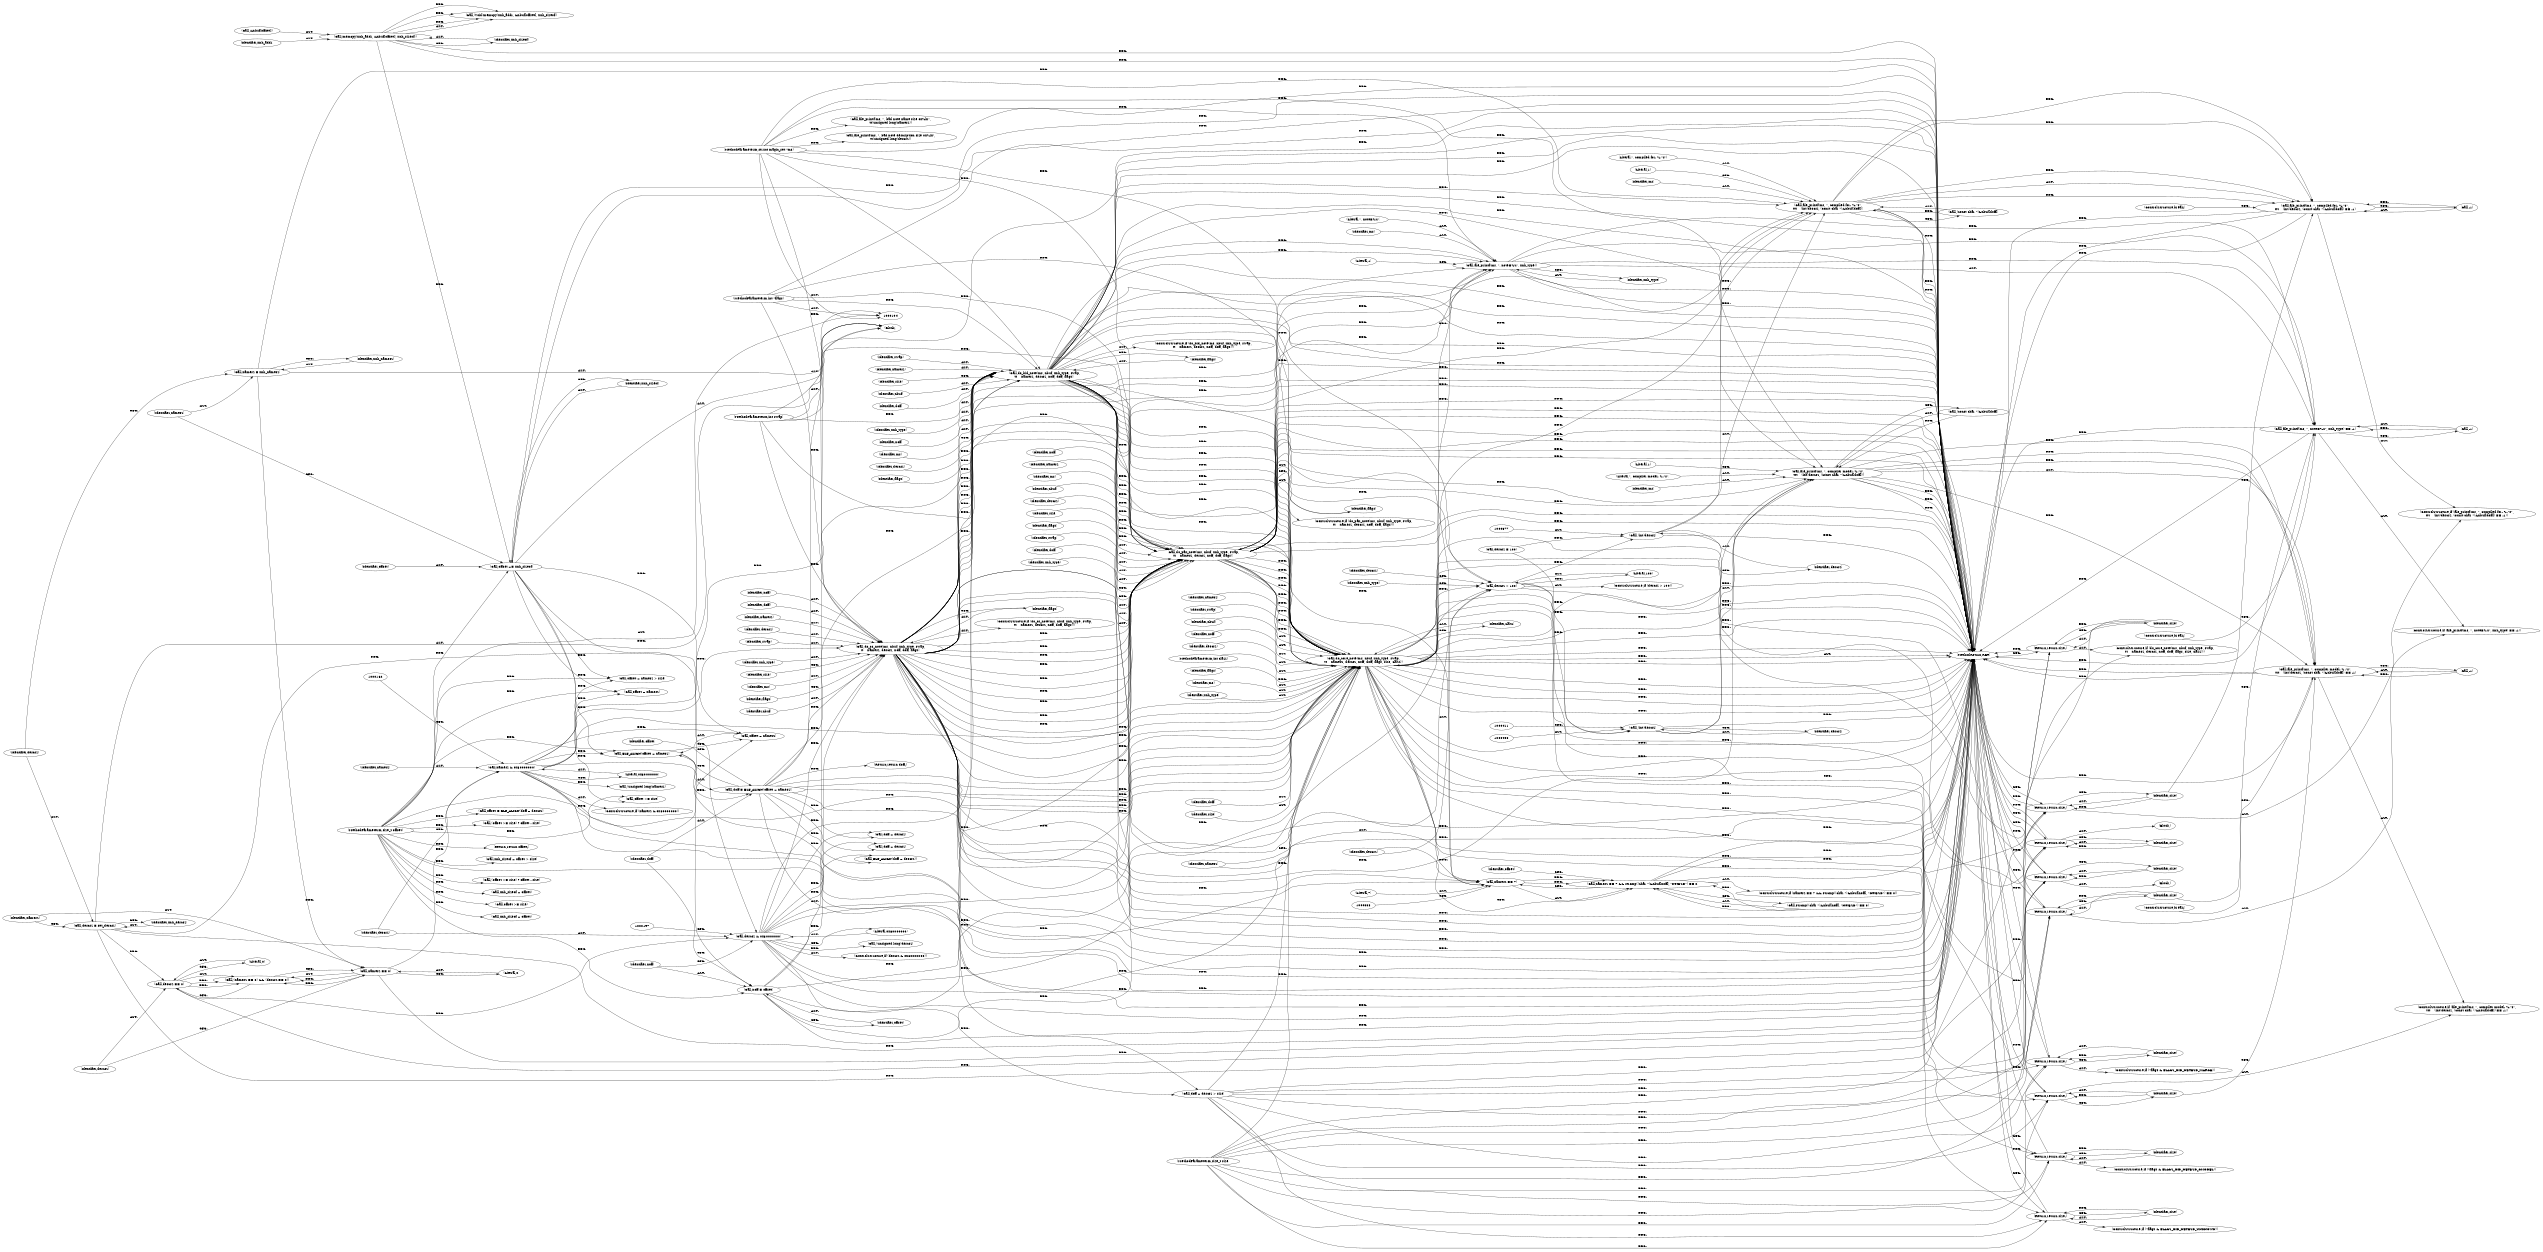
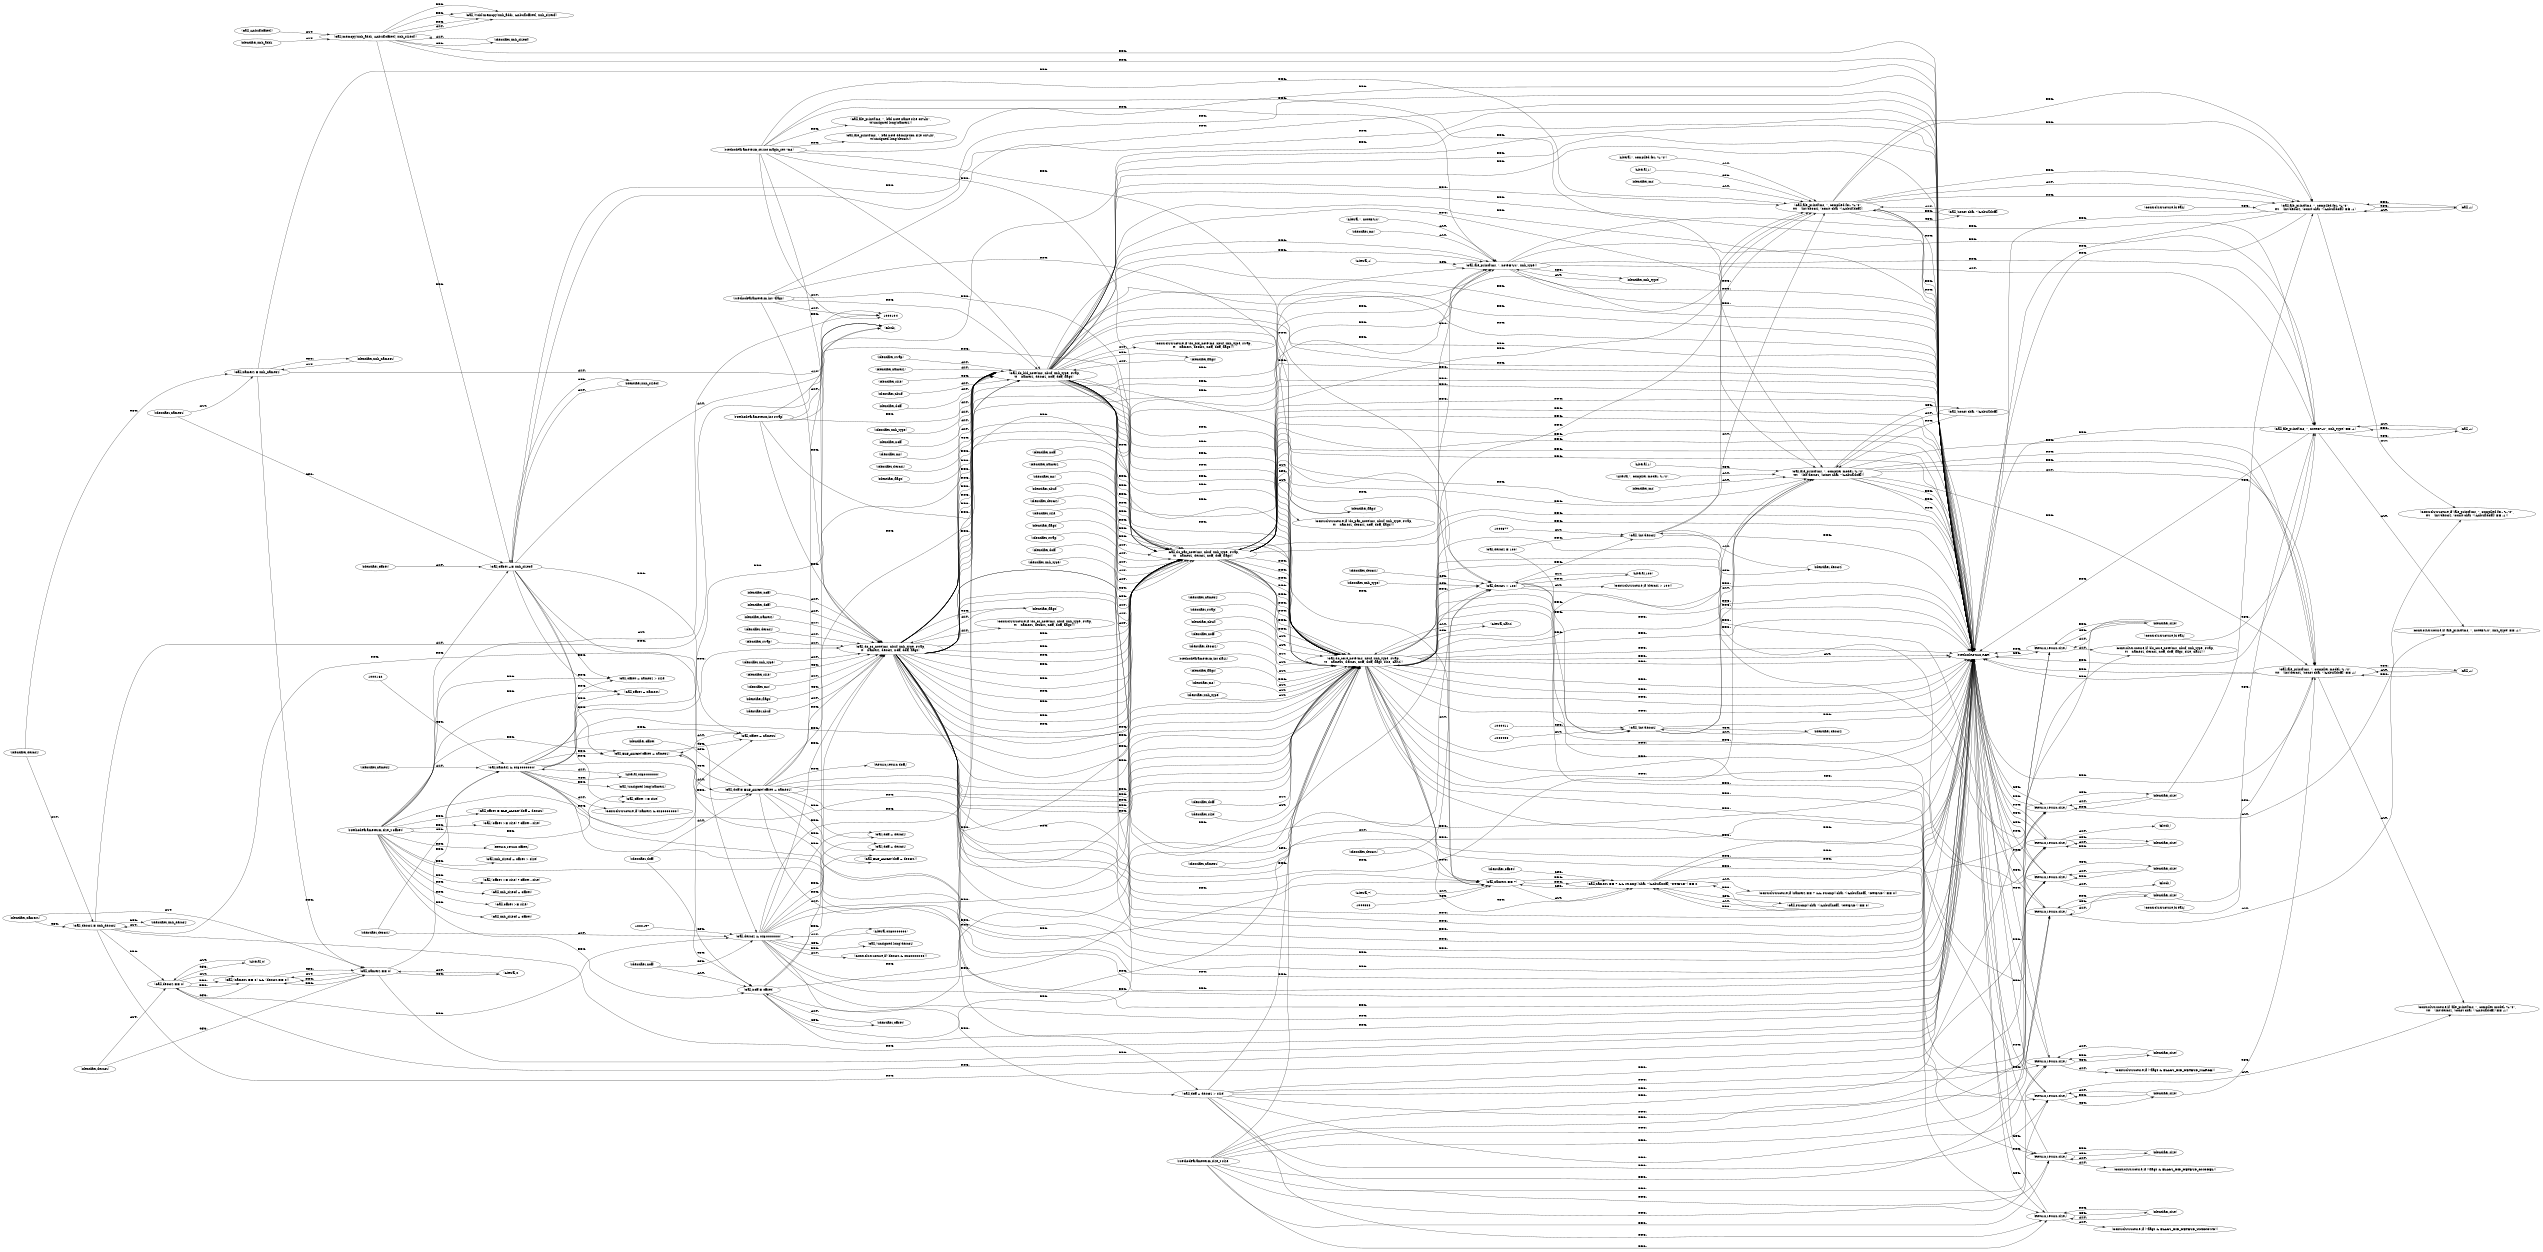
(1559, 579) -> (1559, 579)
(1502, 624) -> (1502, 624)
(95, 926) -> (95, 926)
